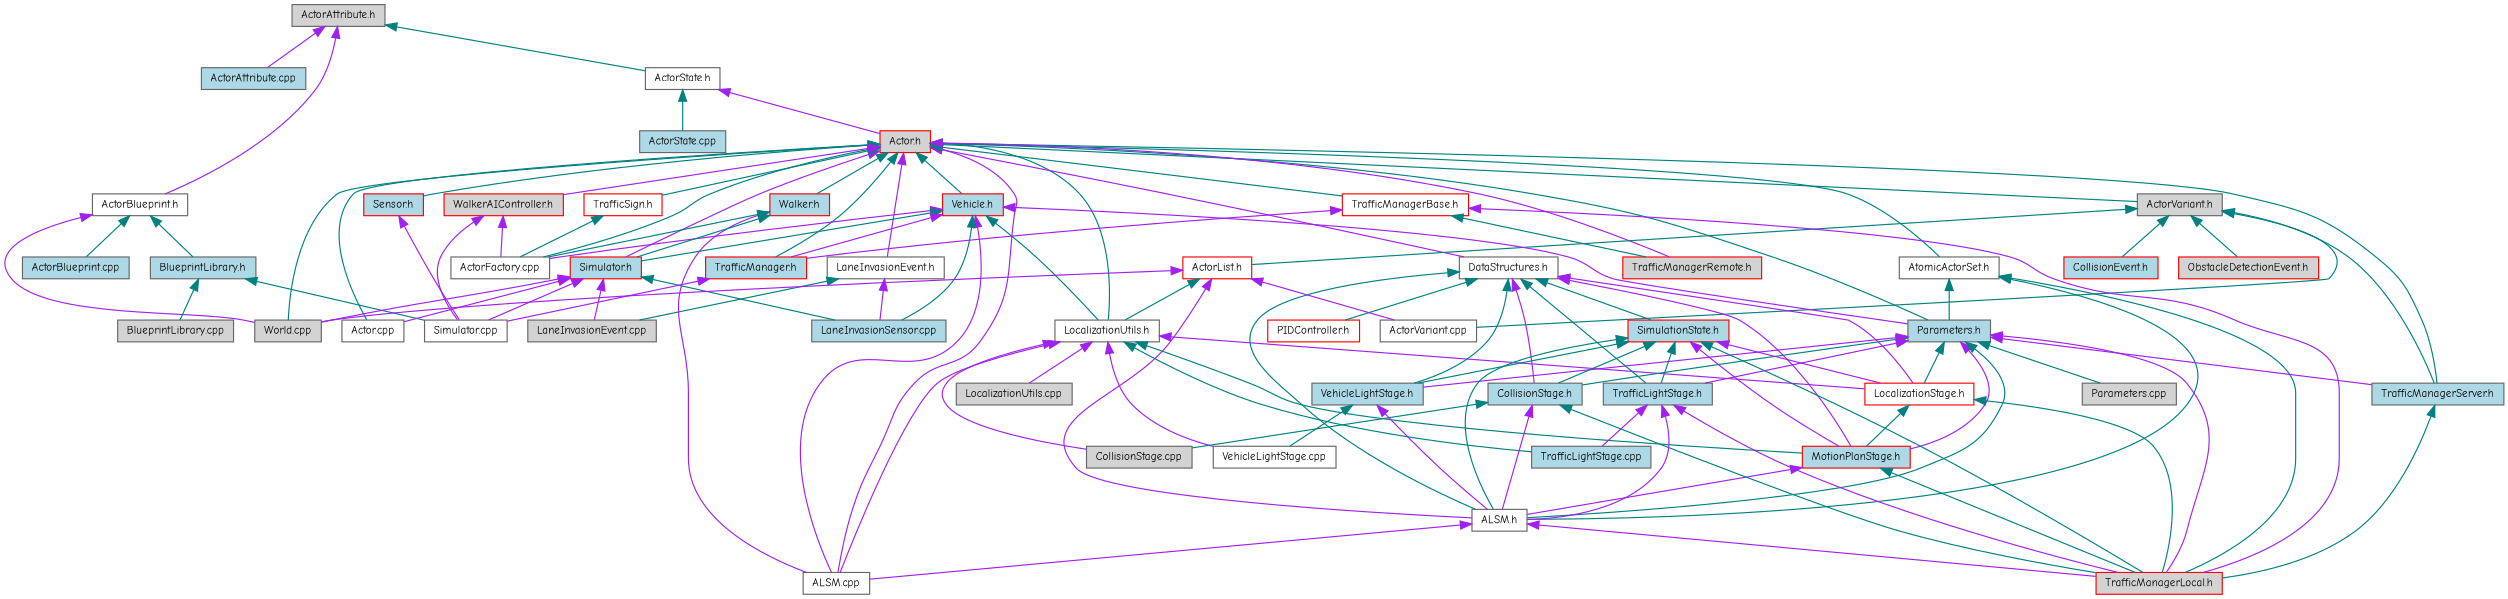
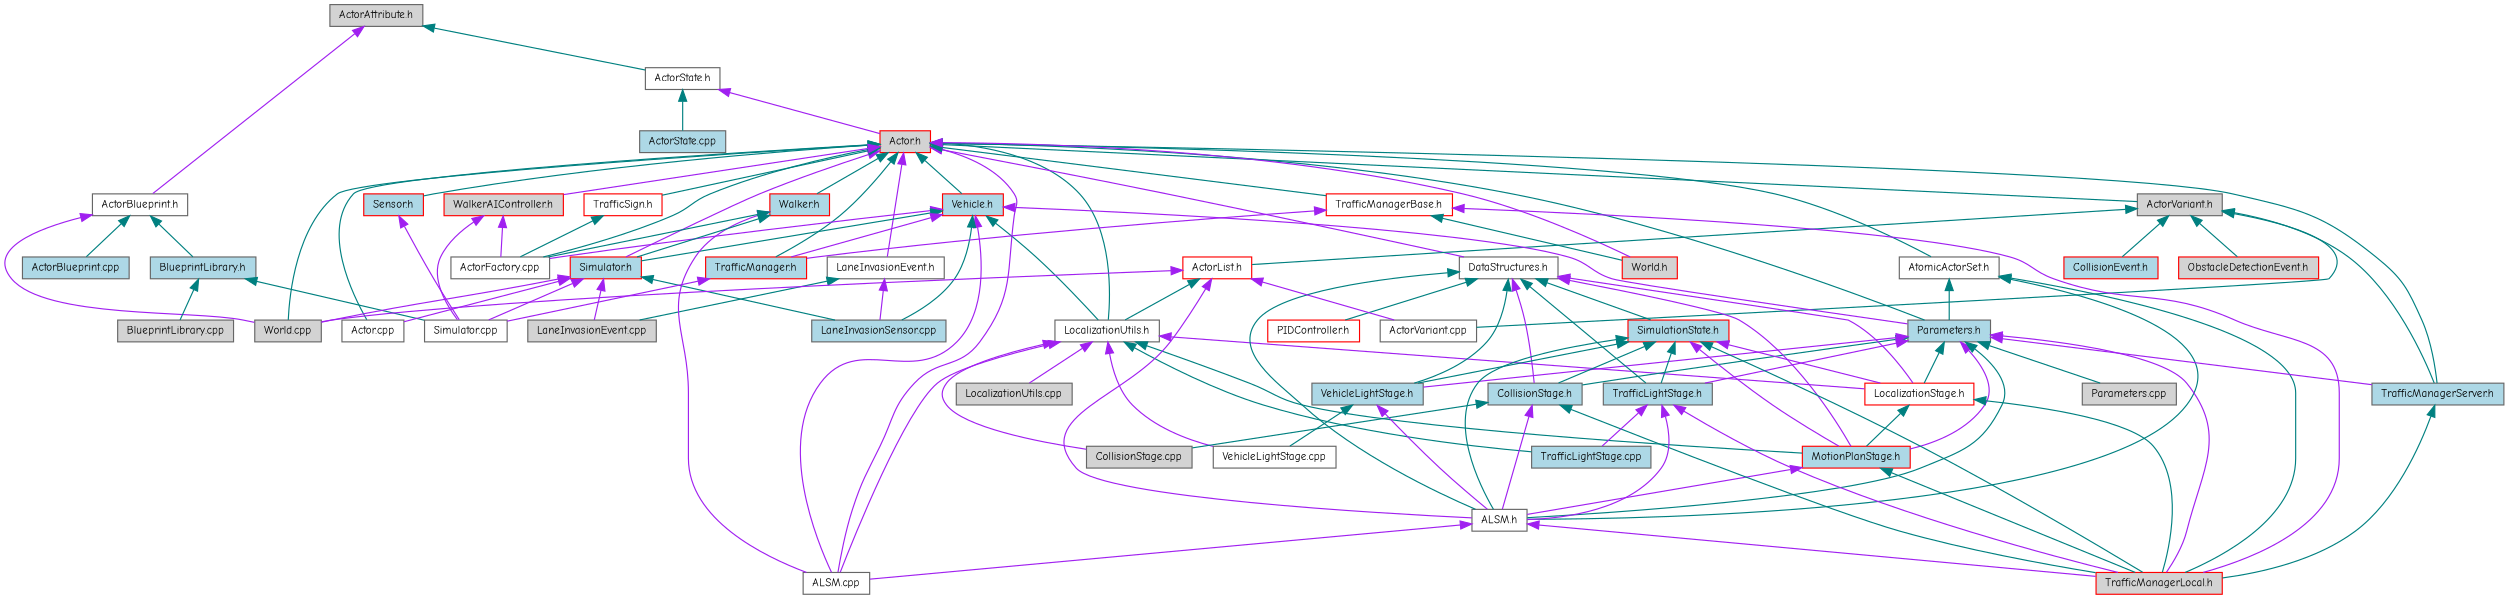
(254, 79) -> none
(1692, 268) -> (1650, 268)
